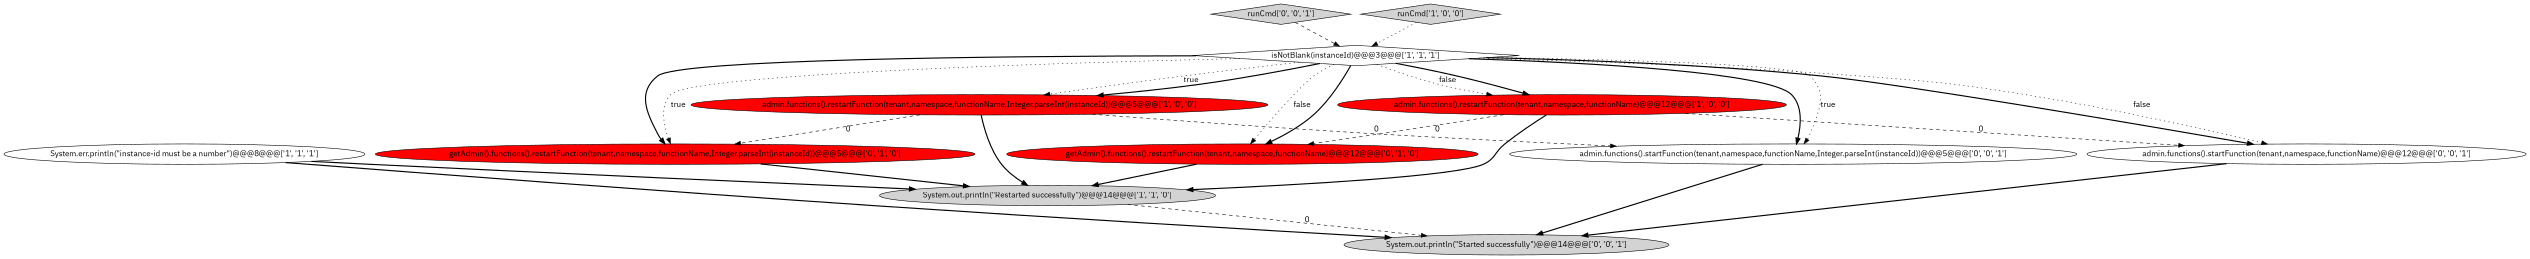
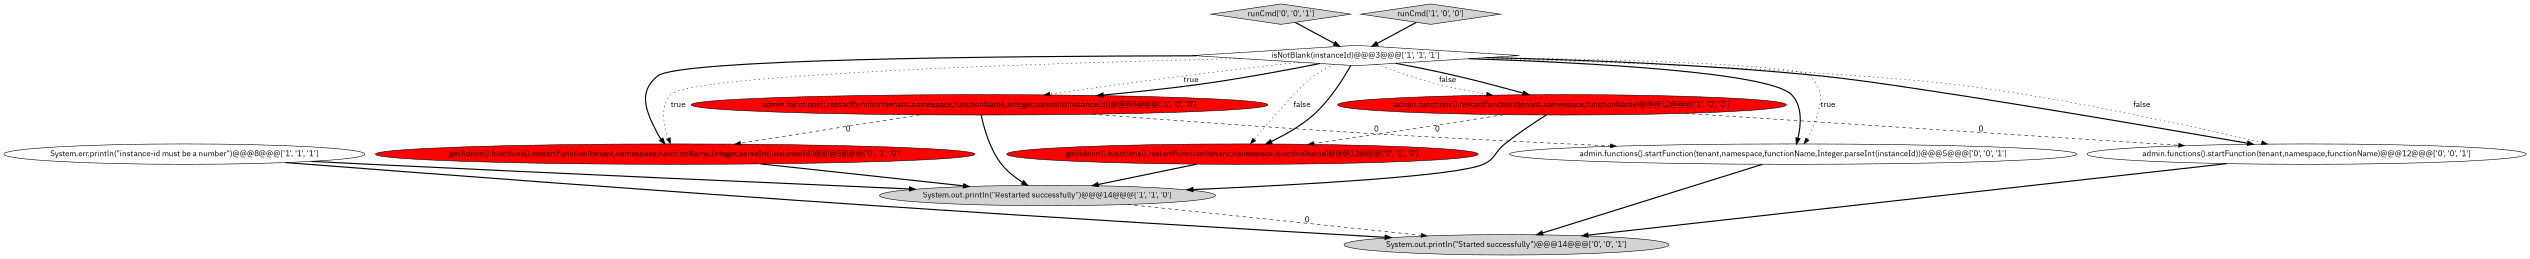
(1315, 33) -> (1315, 33)
(1397, 33) -> (1397, 33)
